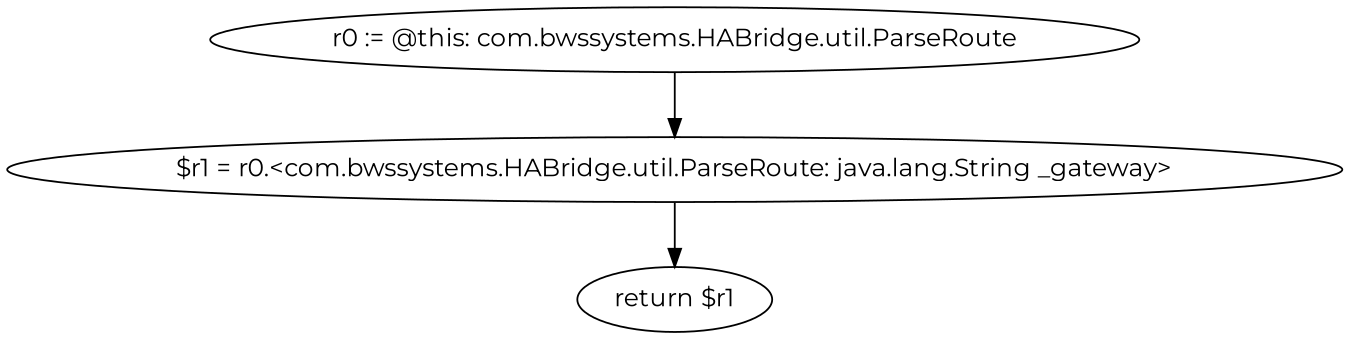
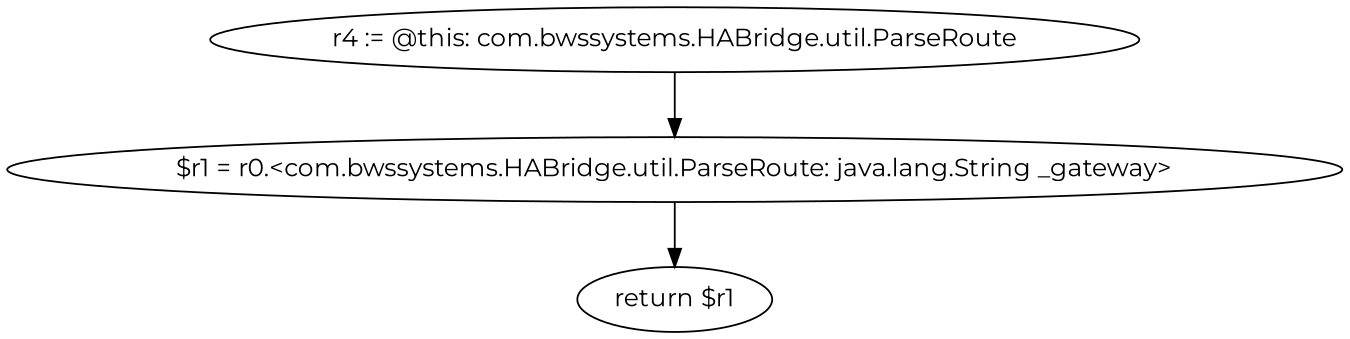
(675, 40) -> (675, 40)
